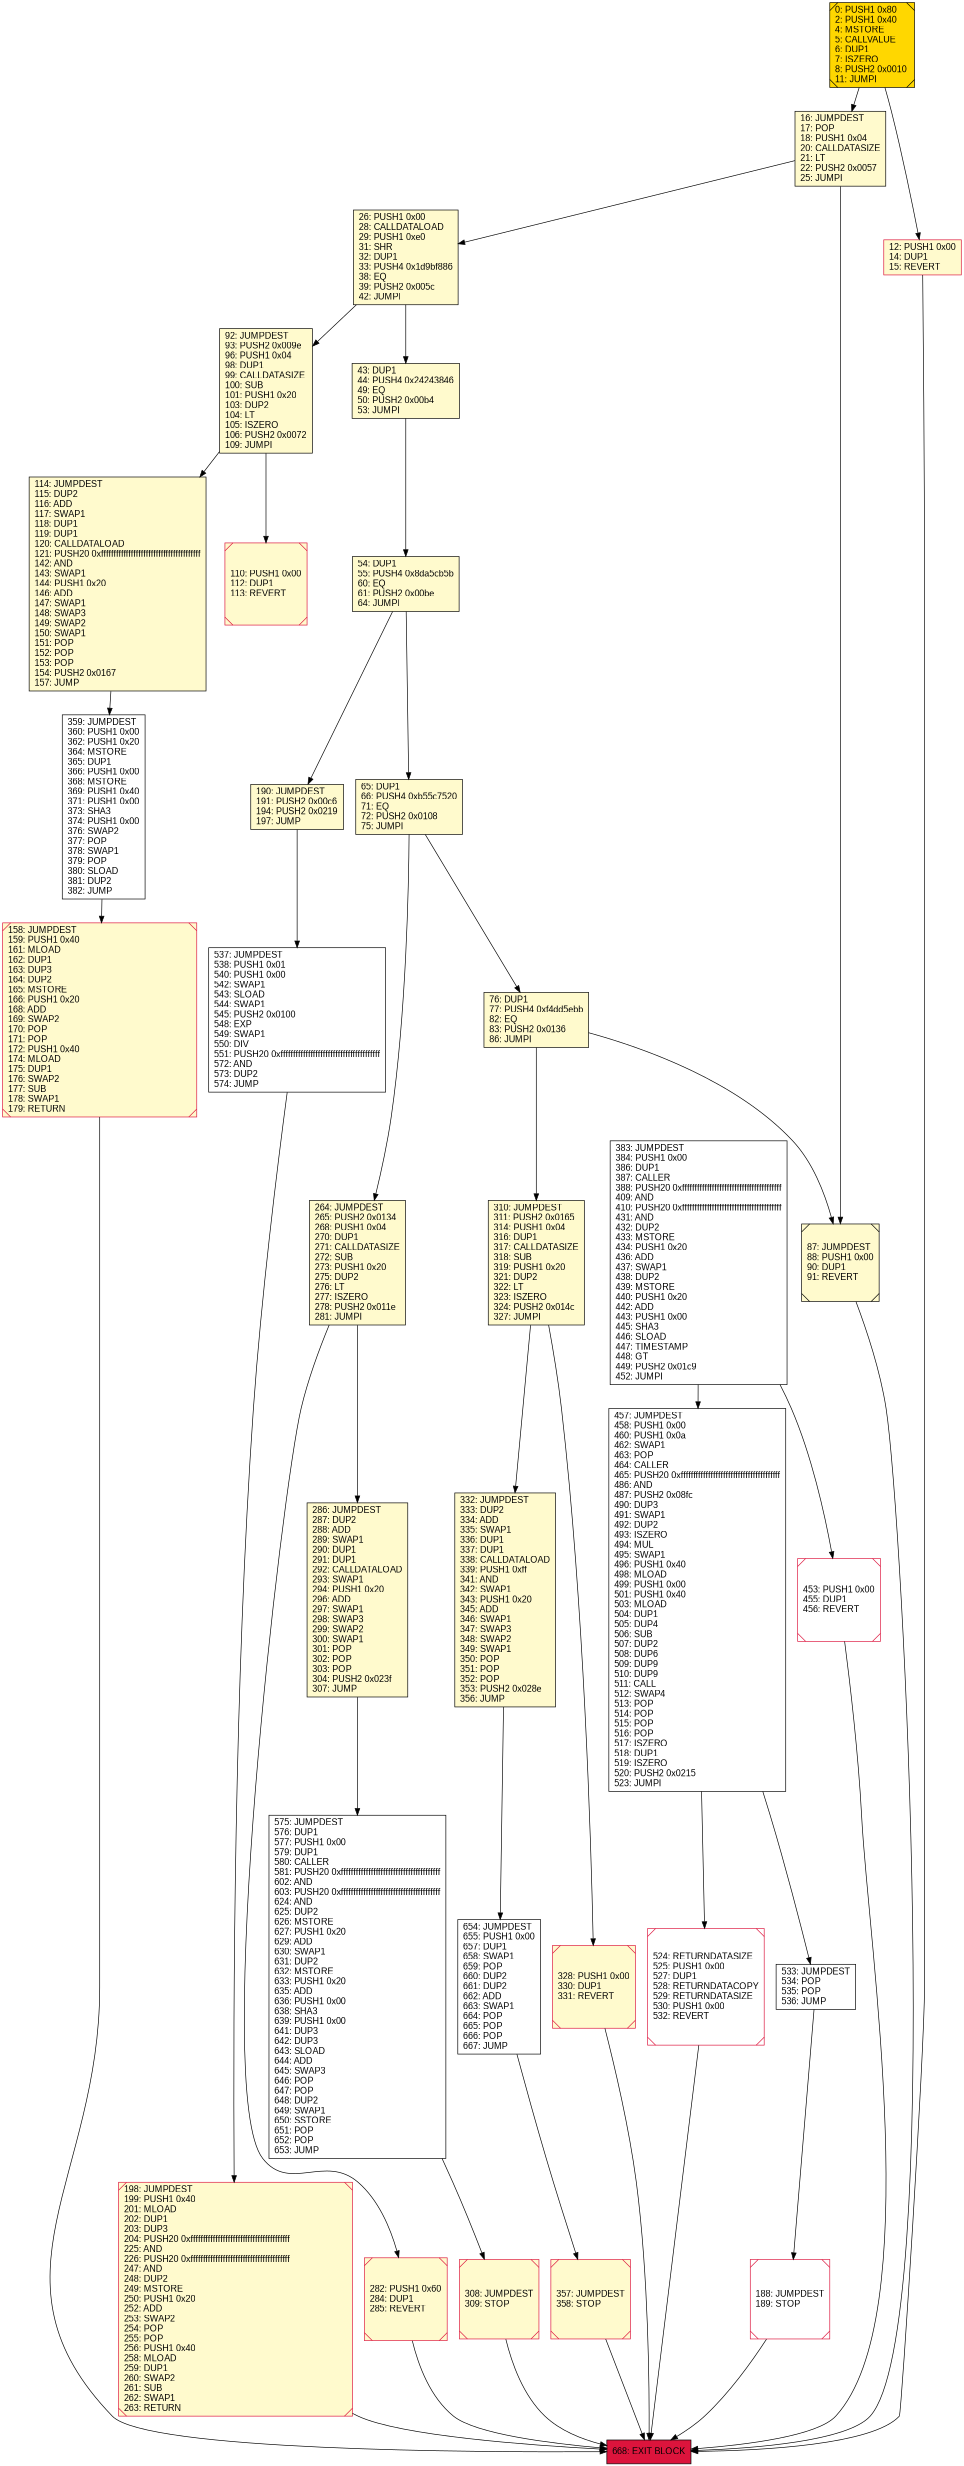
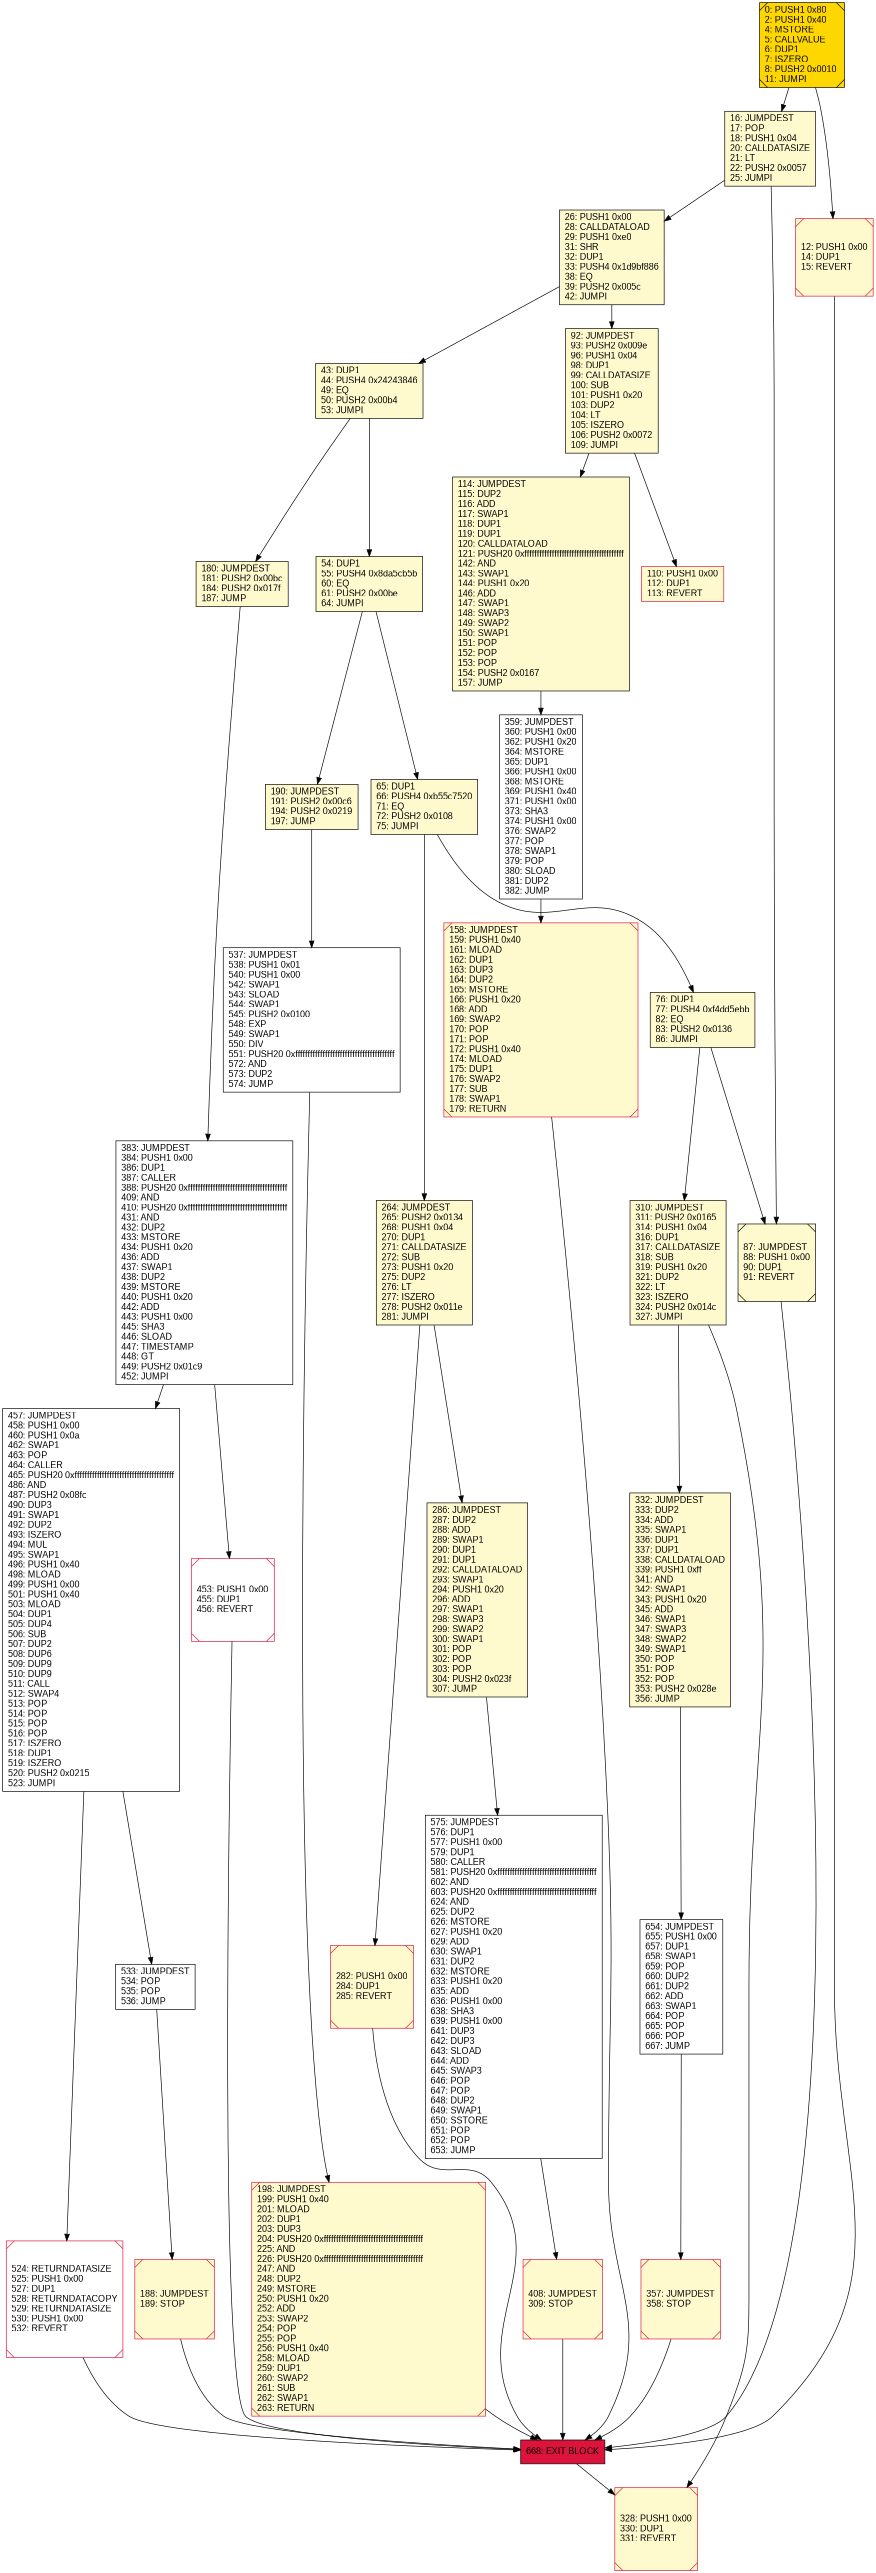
(923, 257) -> (834, 257)
none -> (242, 584)
(266, 584) -> (683, 584)
(641, 2229) -> (593, 2477)
(406, 2299) -> (372, 1987)
(499, 2299) -> (563, 2299)
(790, 2299) -> (175, 2299)
